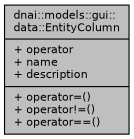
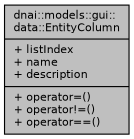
(44, 50) -> (44, 50)
